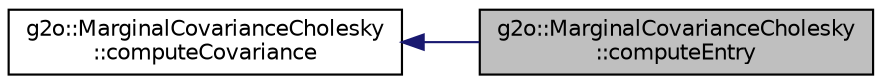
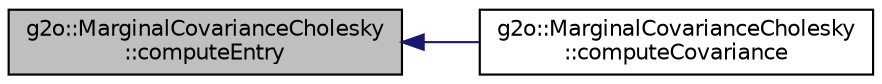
(451, 42) -> (451, 42)
